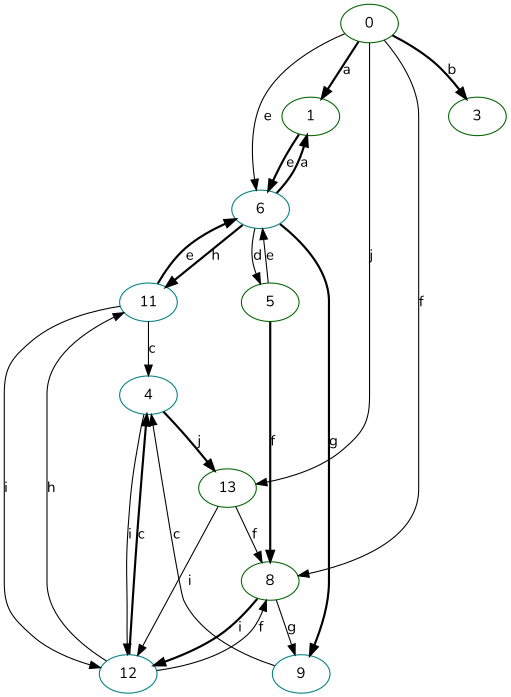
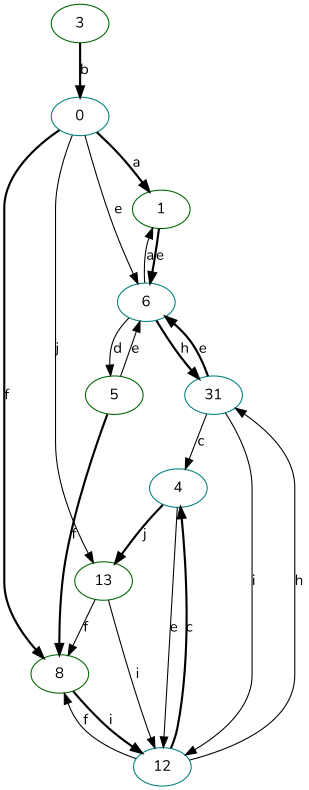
(370, 23) -> (80, 116)
(429, 59) -> (80, 65)
(293, 171) -> (145, 260)
(148, 302) -> (214, 395)
(419, 335) -> (4, 384)
(130, 535) -> (174, 627)
(301, 674) -> none
